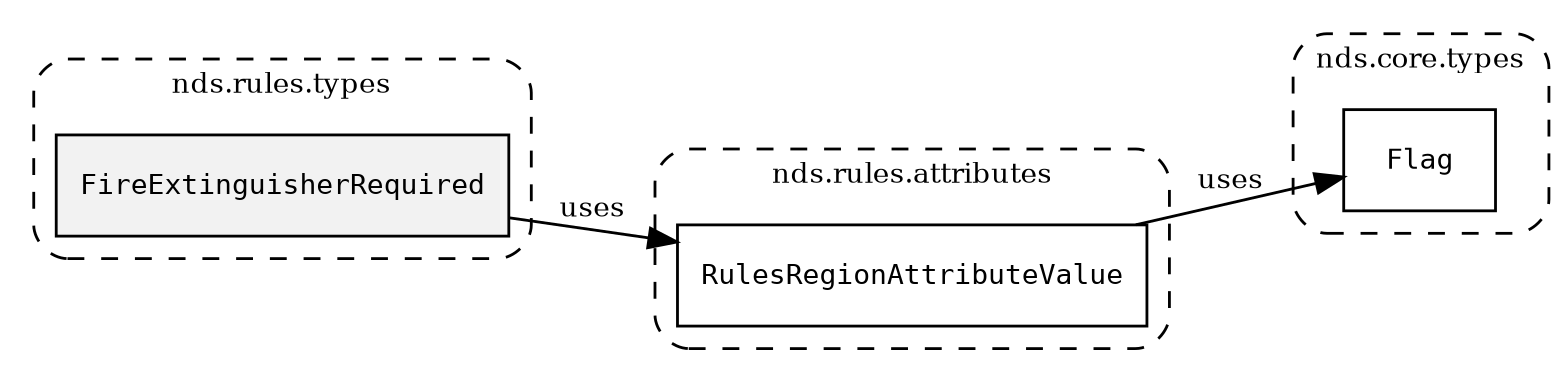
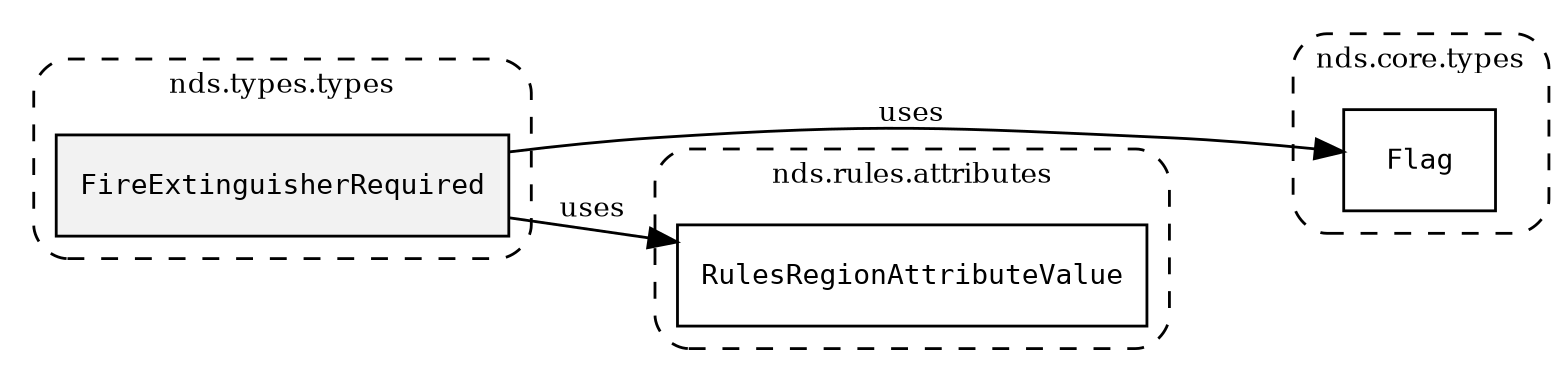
(283, 86) -> (283, 86)
(1226, 204) -> (912, 128)
